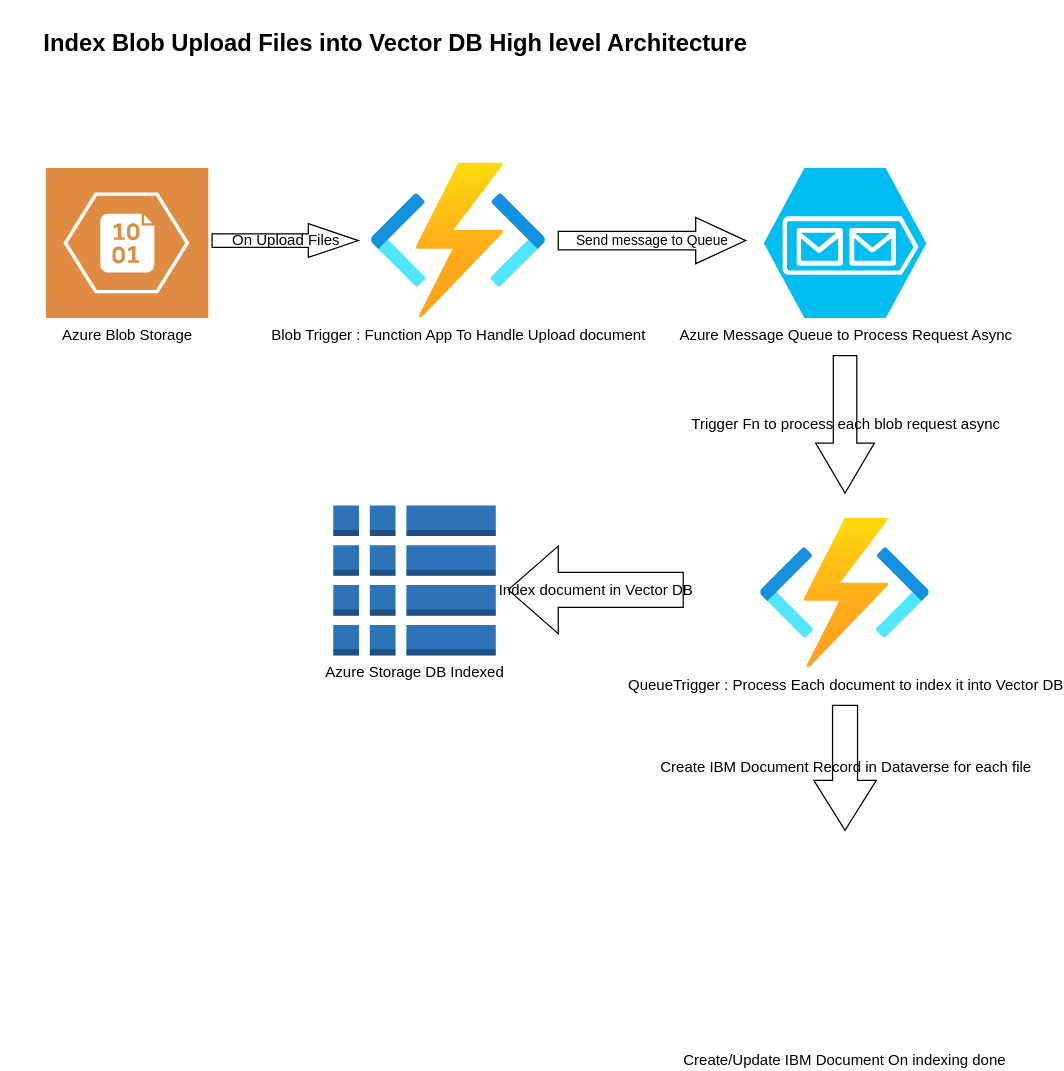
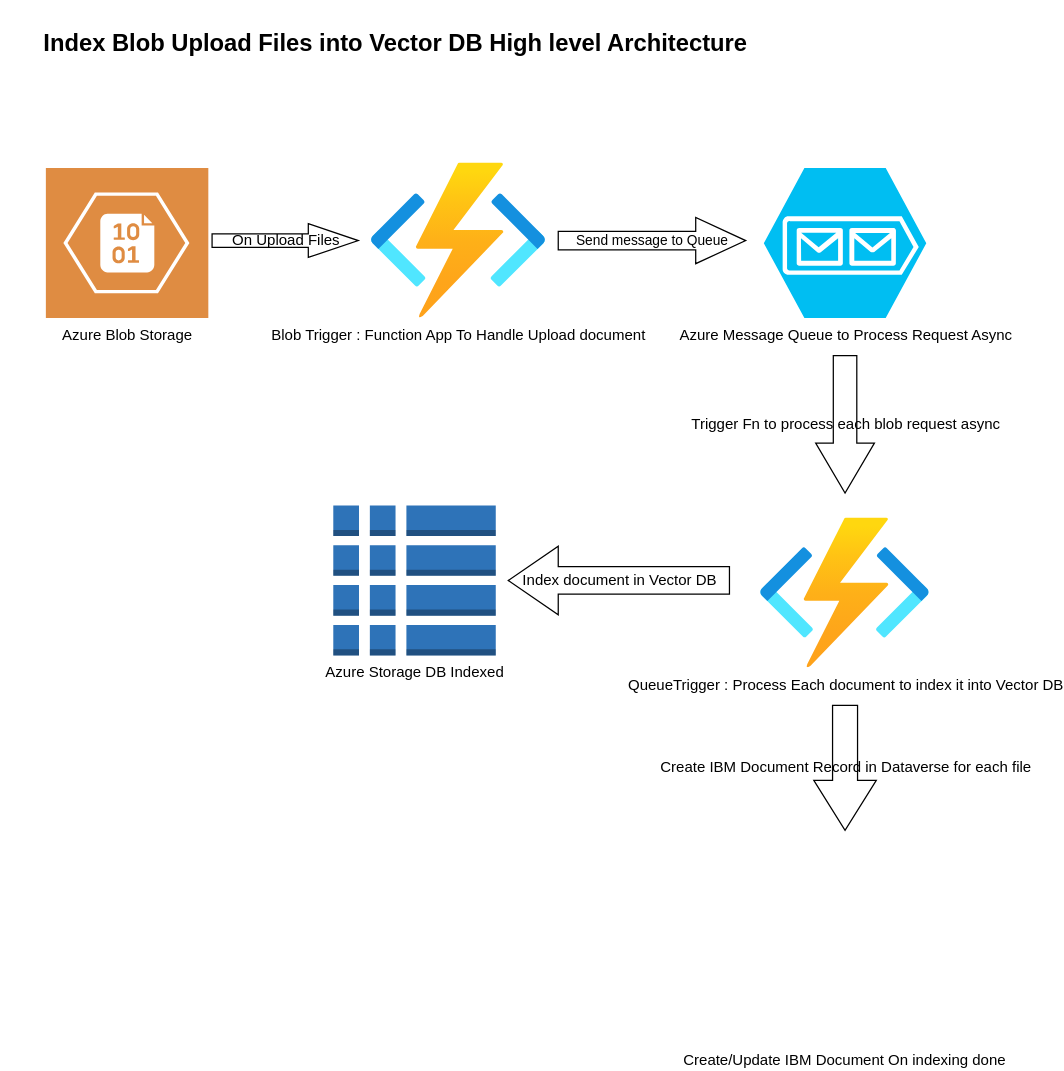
(596, 590) -> (619, 581)
